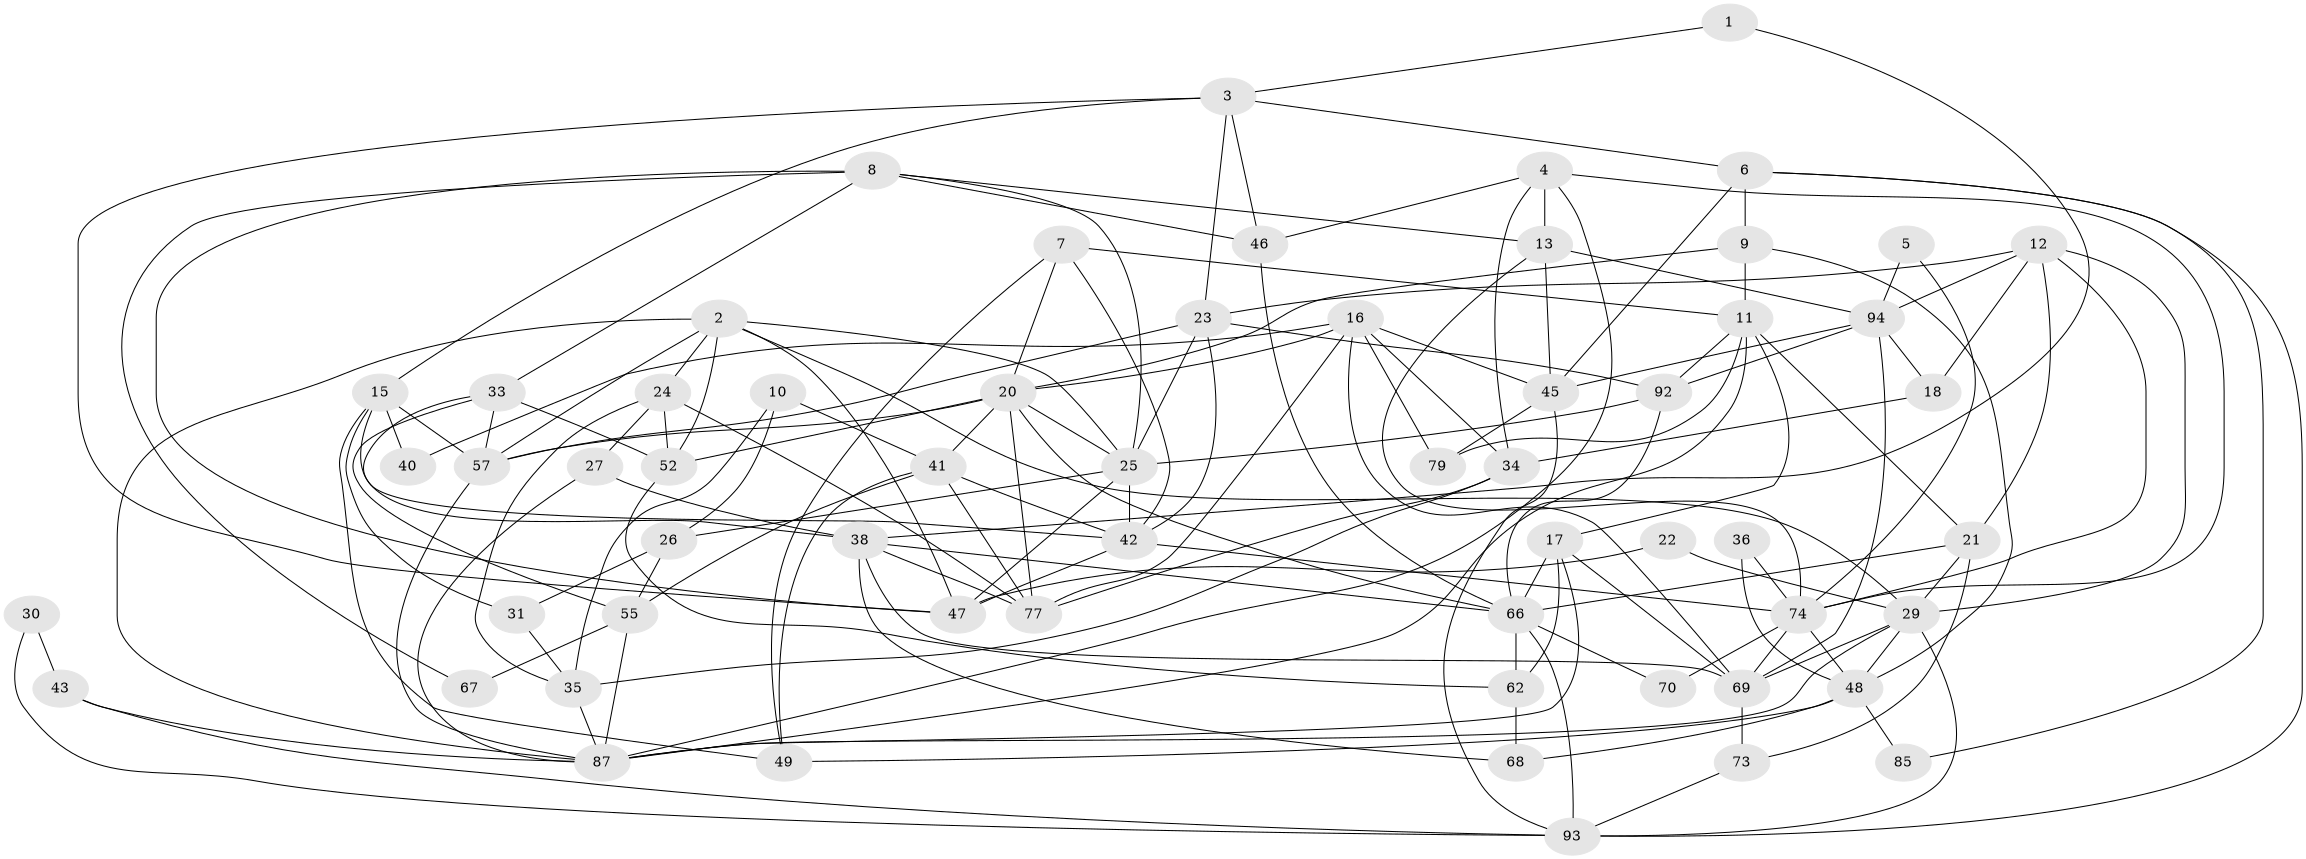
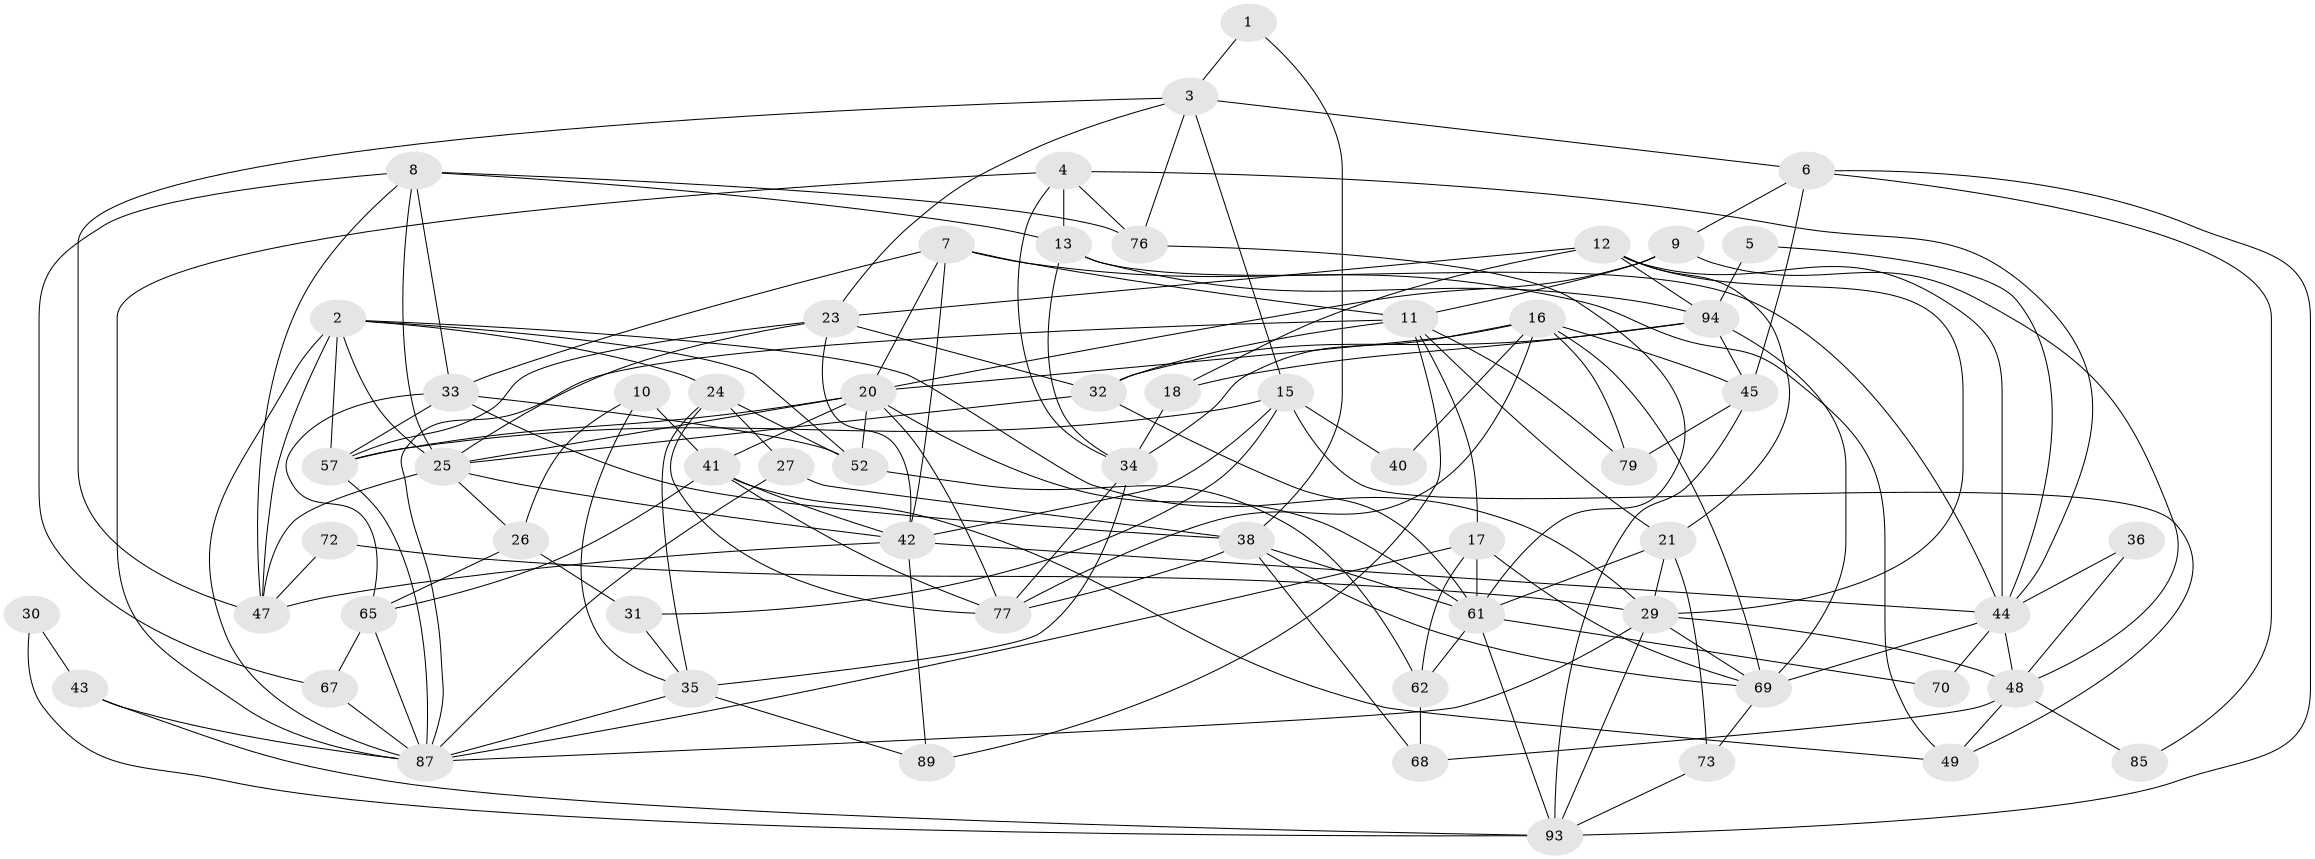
(1260, 245) -> (1140, 245)
none -> (696, 311)
(1548, 319) -> (1049, 364)
(1664, 393) -> (1099, 393)
(1668, 541) -> (330, 541)
(630, 615) -> (369, 615)
(1516, 615) -> (1477, 615)
(1799, 615) -> (2002, 615)
none -> (378, 726)
none -> (927, 763)
